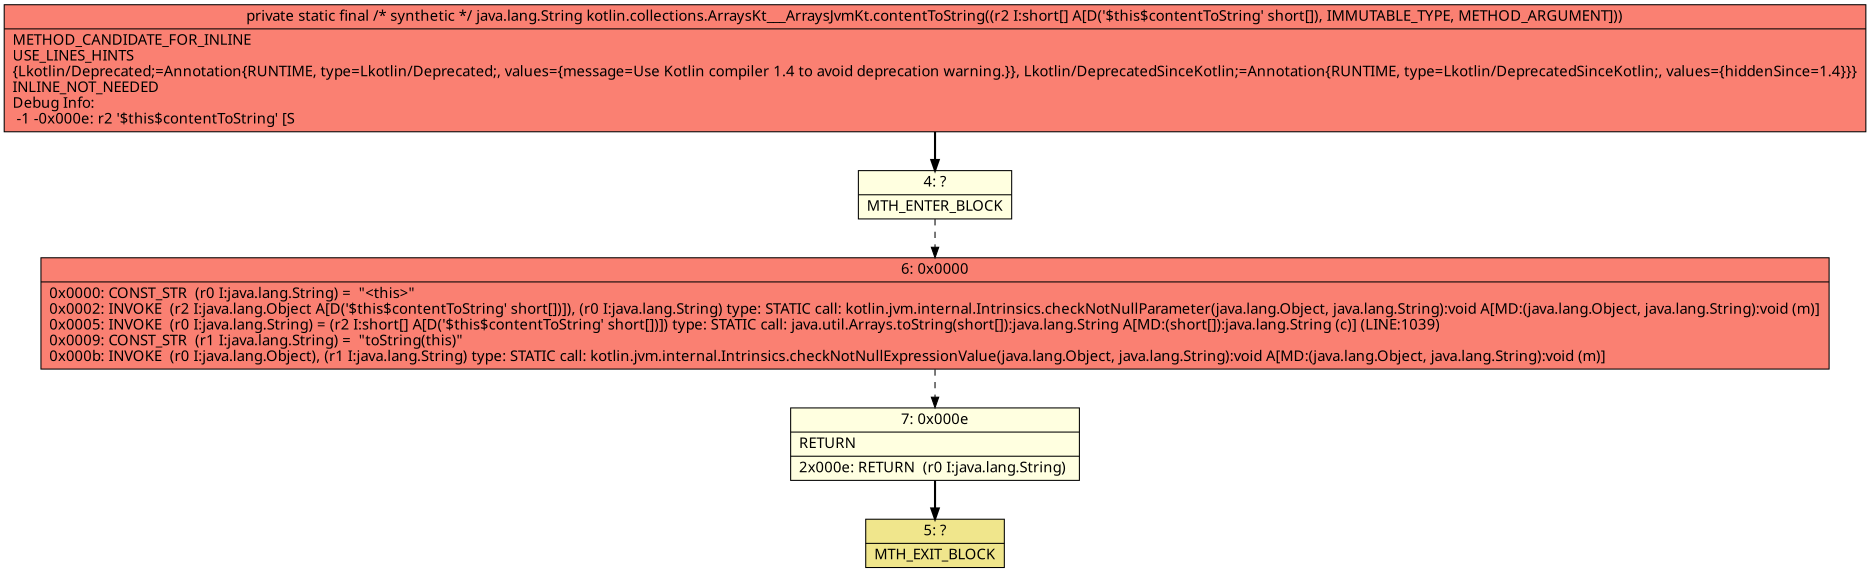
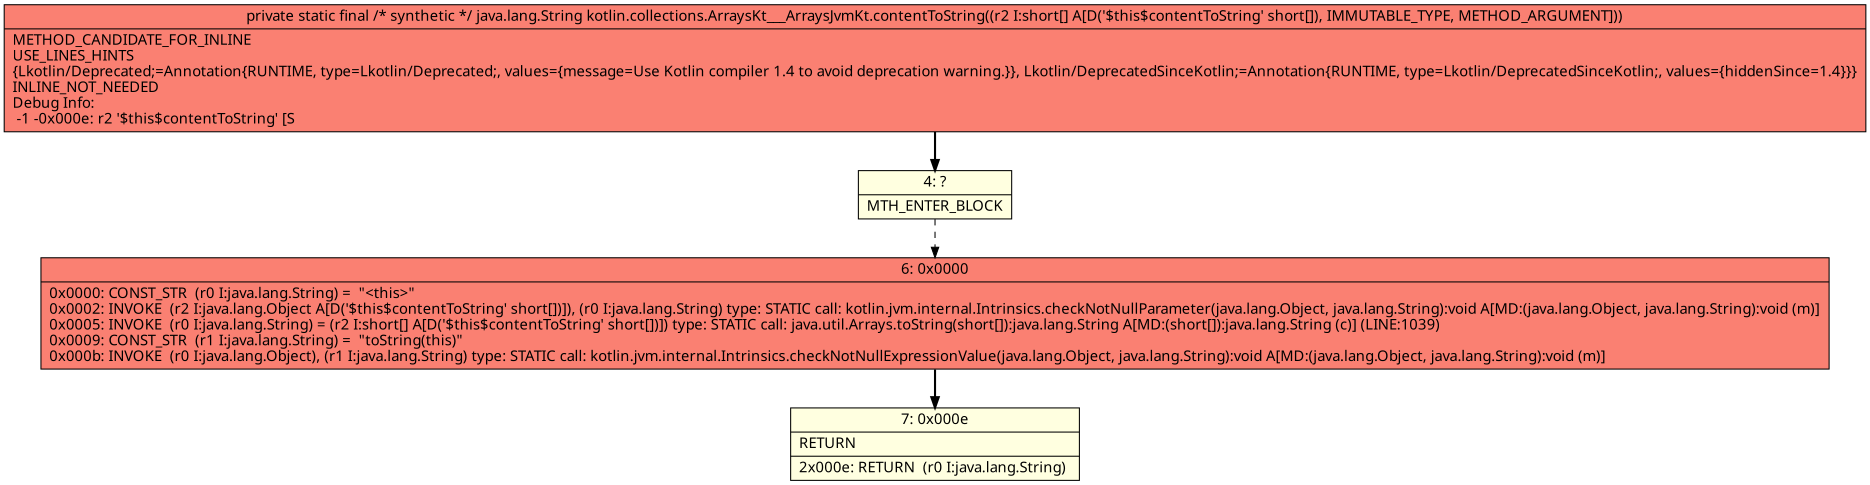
(935, 383) -> (935, 383)
(935, 543) -> none
